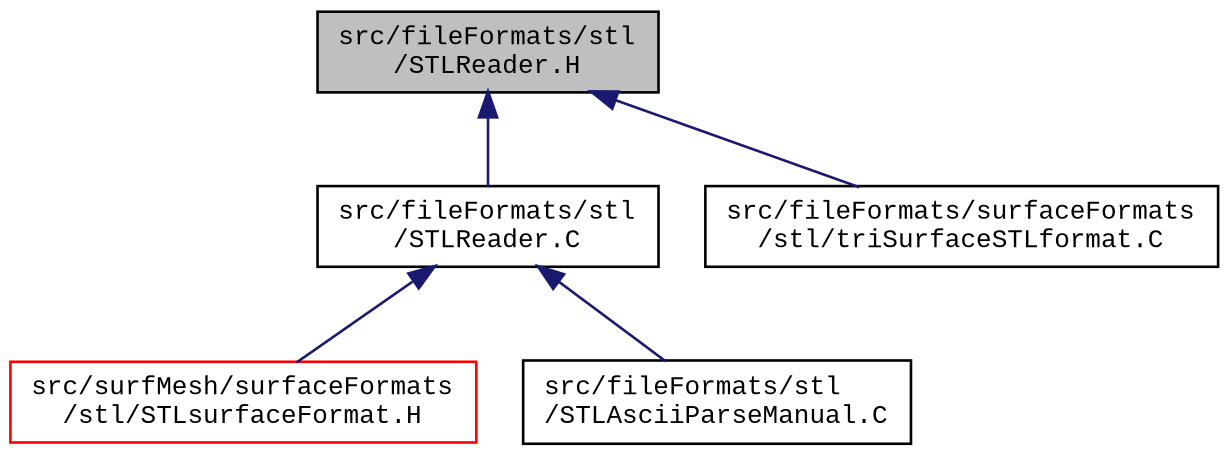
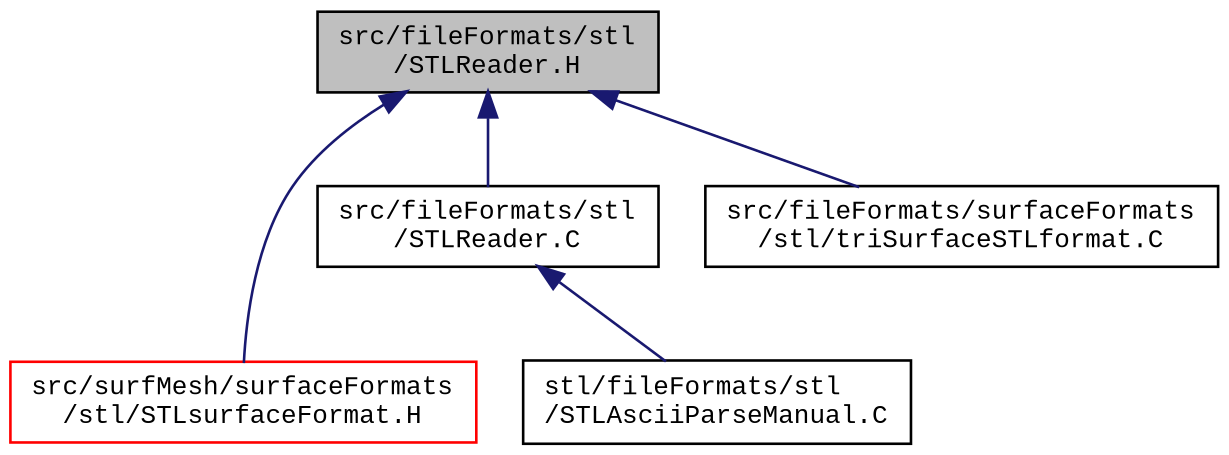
(354, 322) -> (277, 213)
(717, 402) -> (717, 402)
